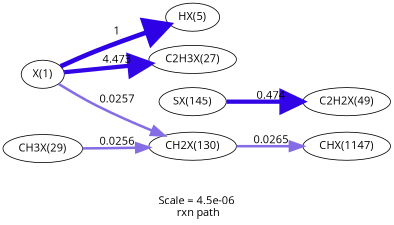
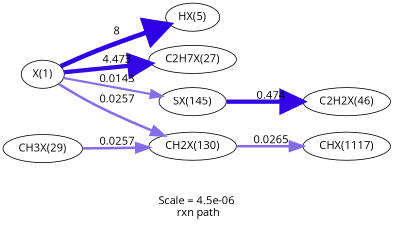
(116, 32) -> (116, 32)
(193, 59) -> (193, 59)
none -> (107, 86)
(347, 102) -> (347, 102)
(116, 142) -> (116, 142)
(347, 146) -> (347, 146)
